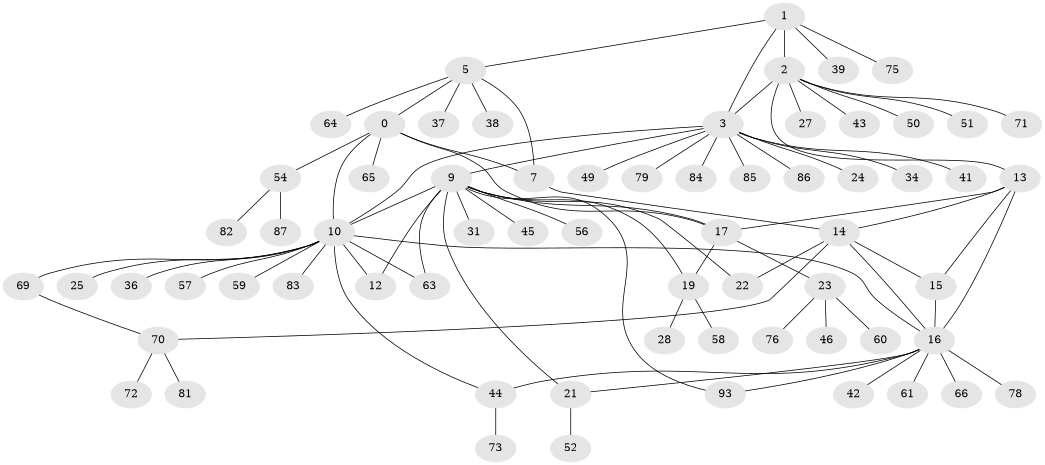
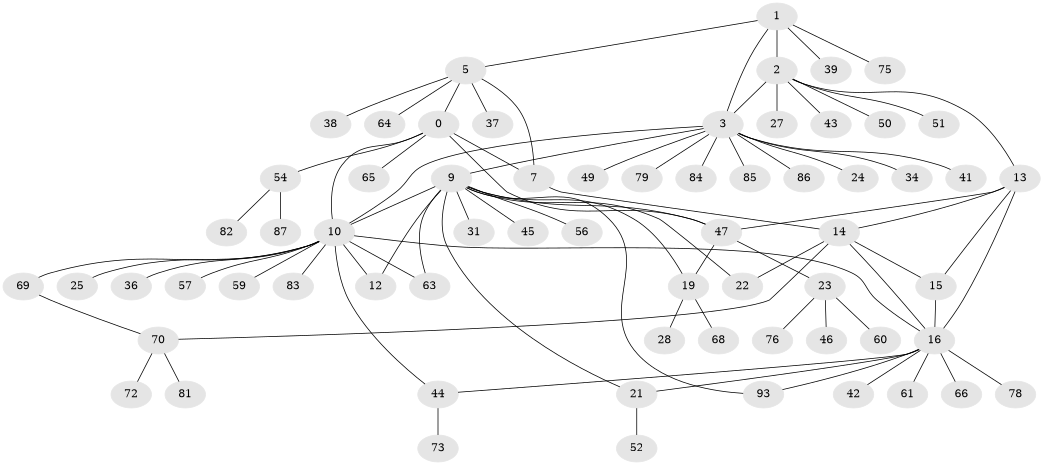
(1022, 124) -> none
(722, 232) -> (722, 232)
(718, 340) -> (718, 340)
